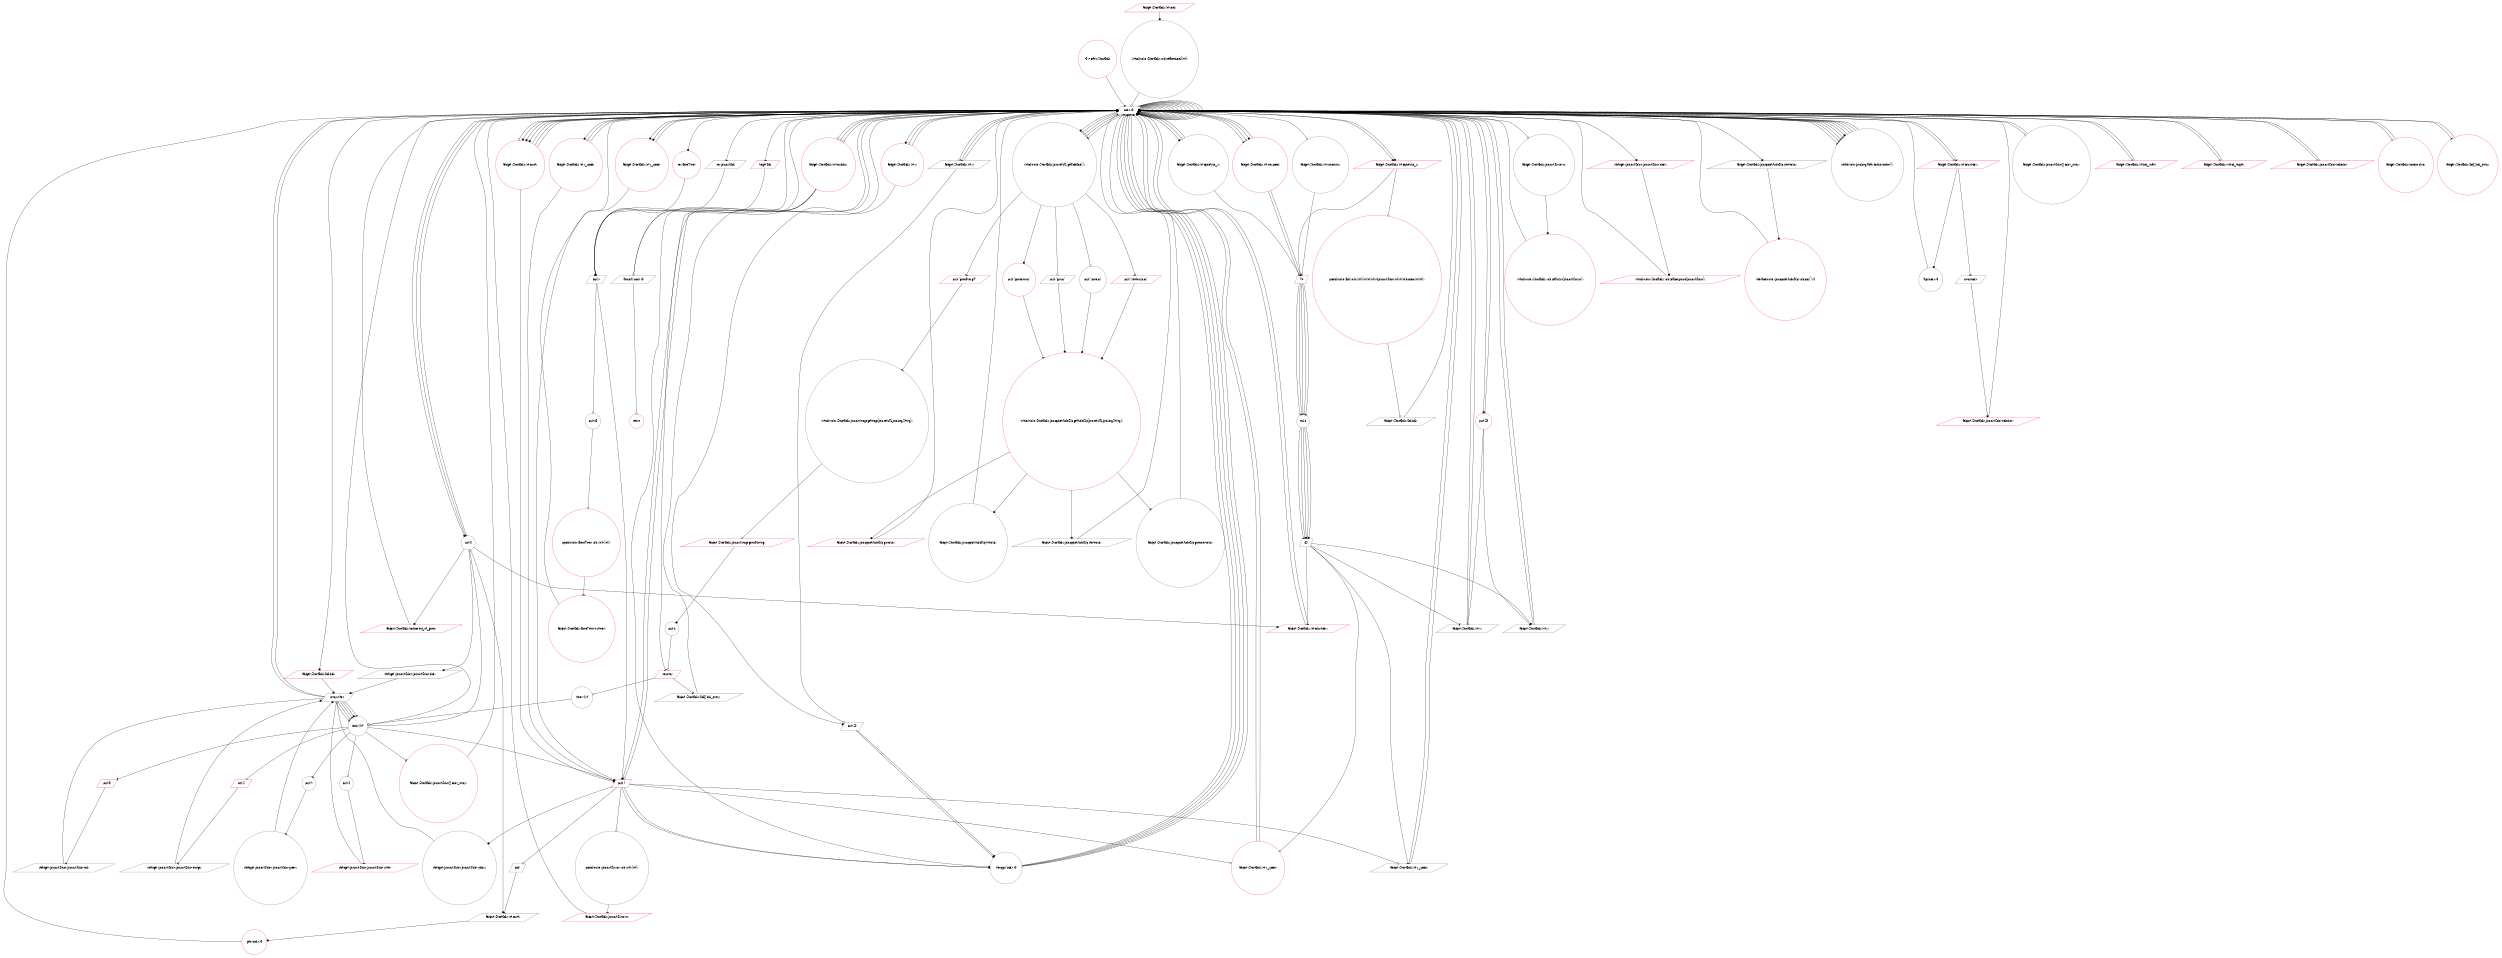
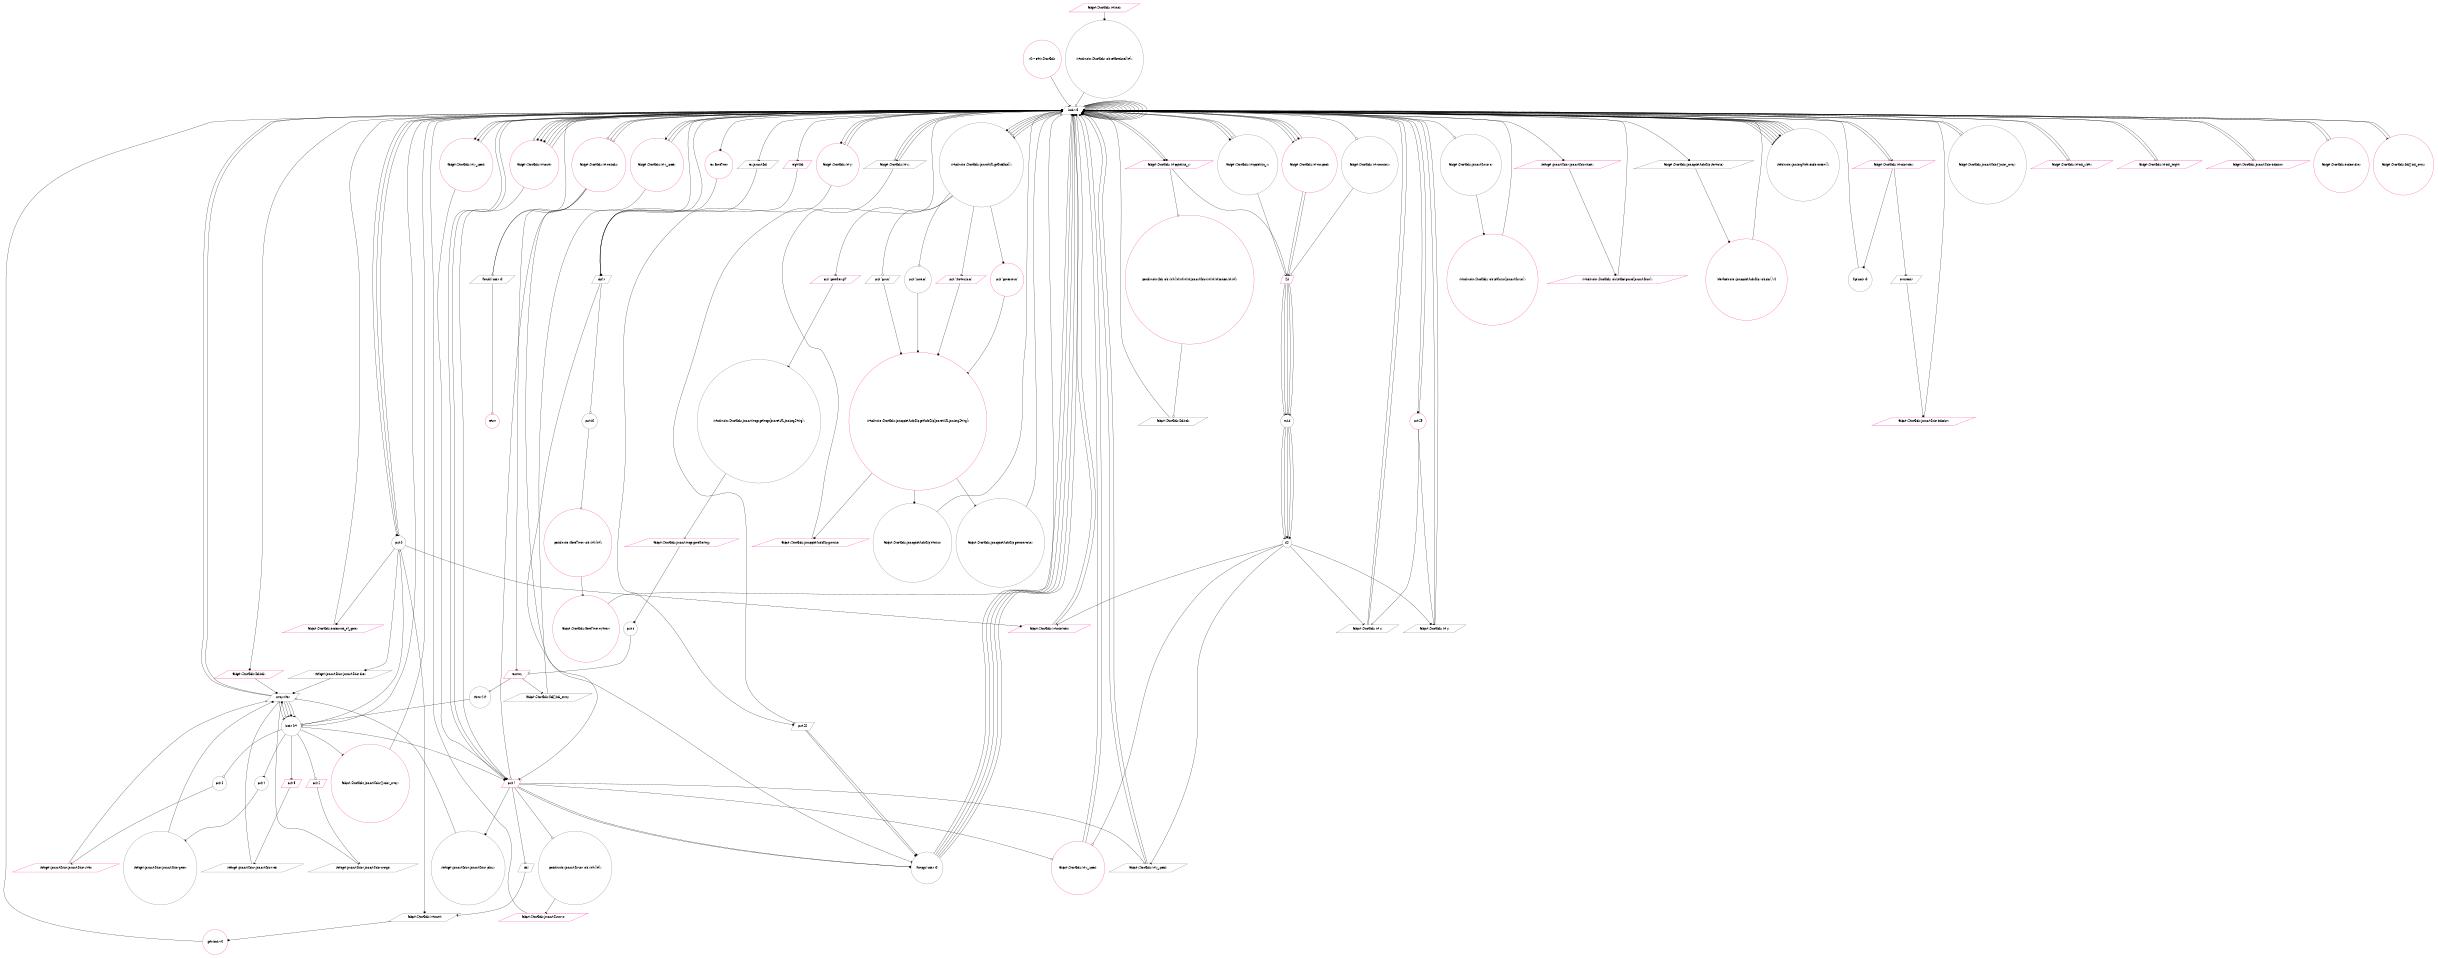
(1072, 543) -> none
(1306, 543) -> (1287, 543)
